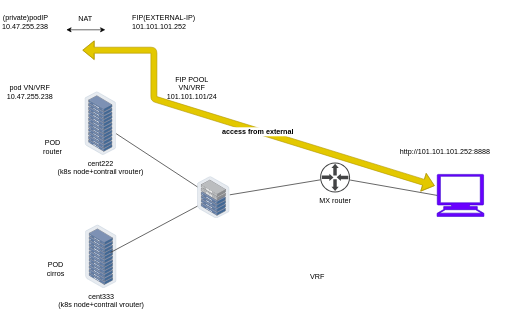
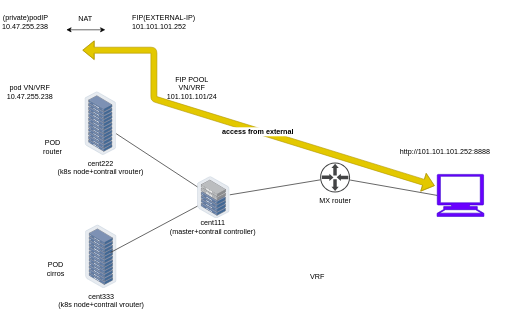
none -> (213, 226)
